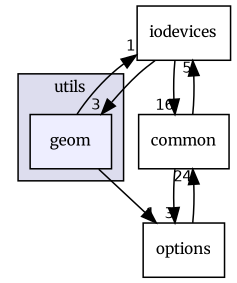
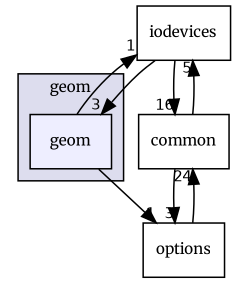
(71, 88) -> (71, 88)
